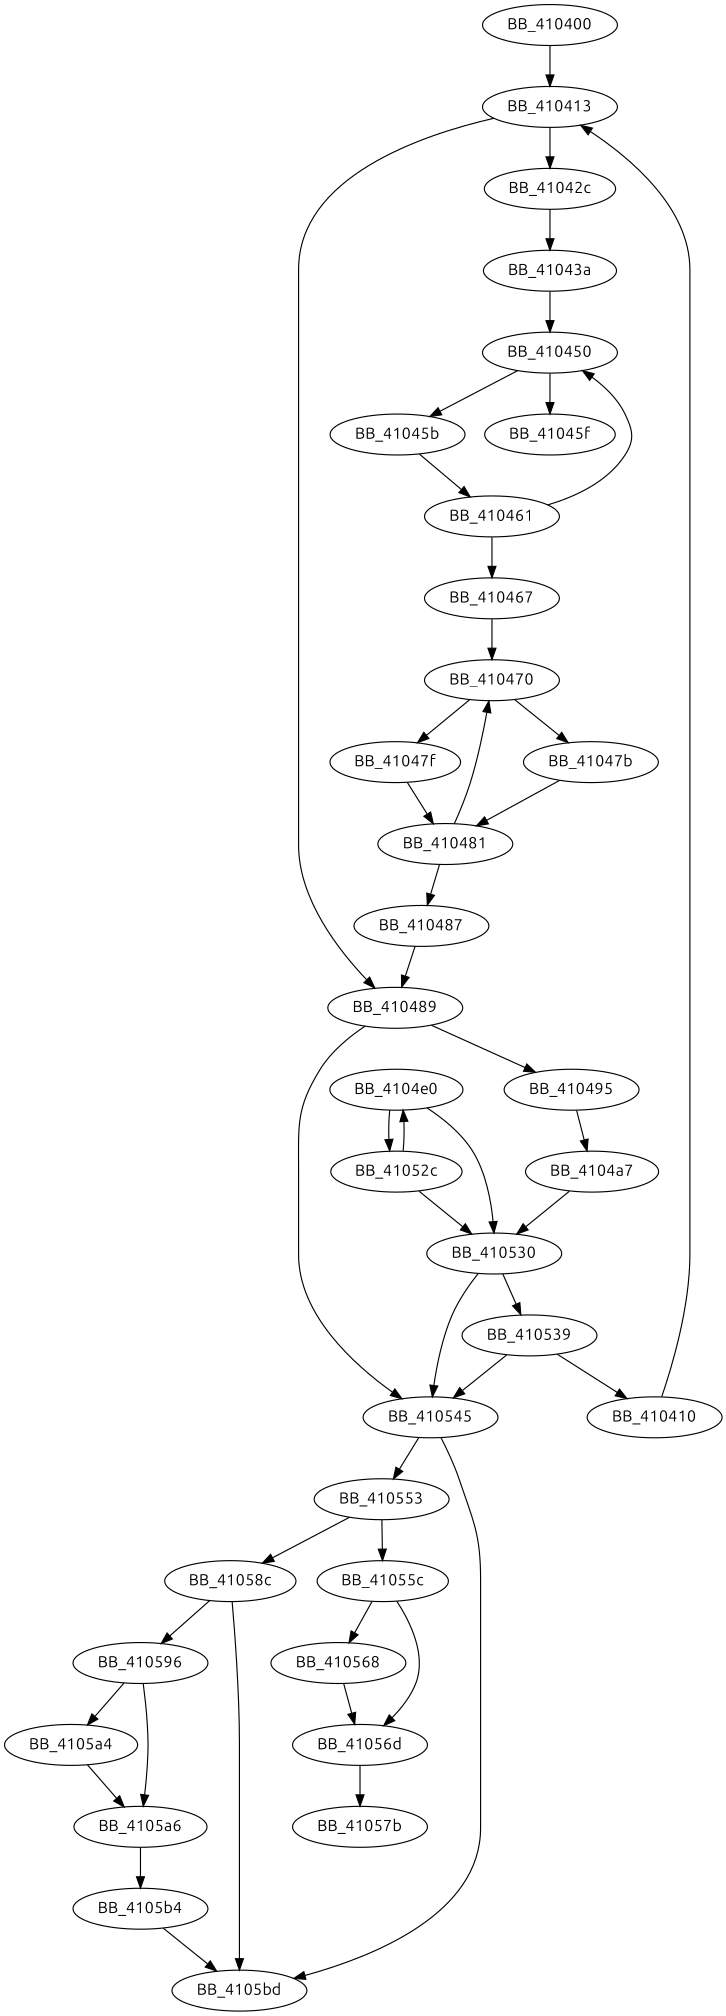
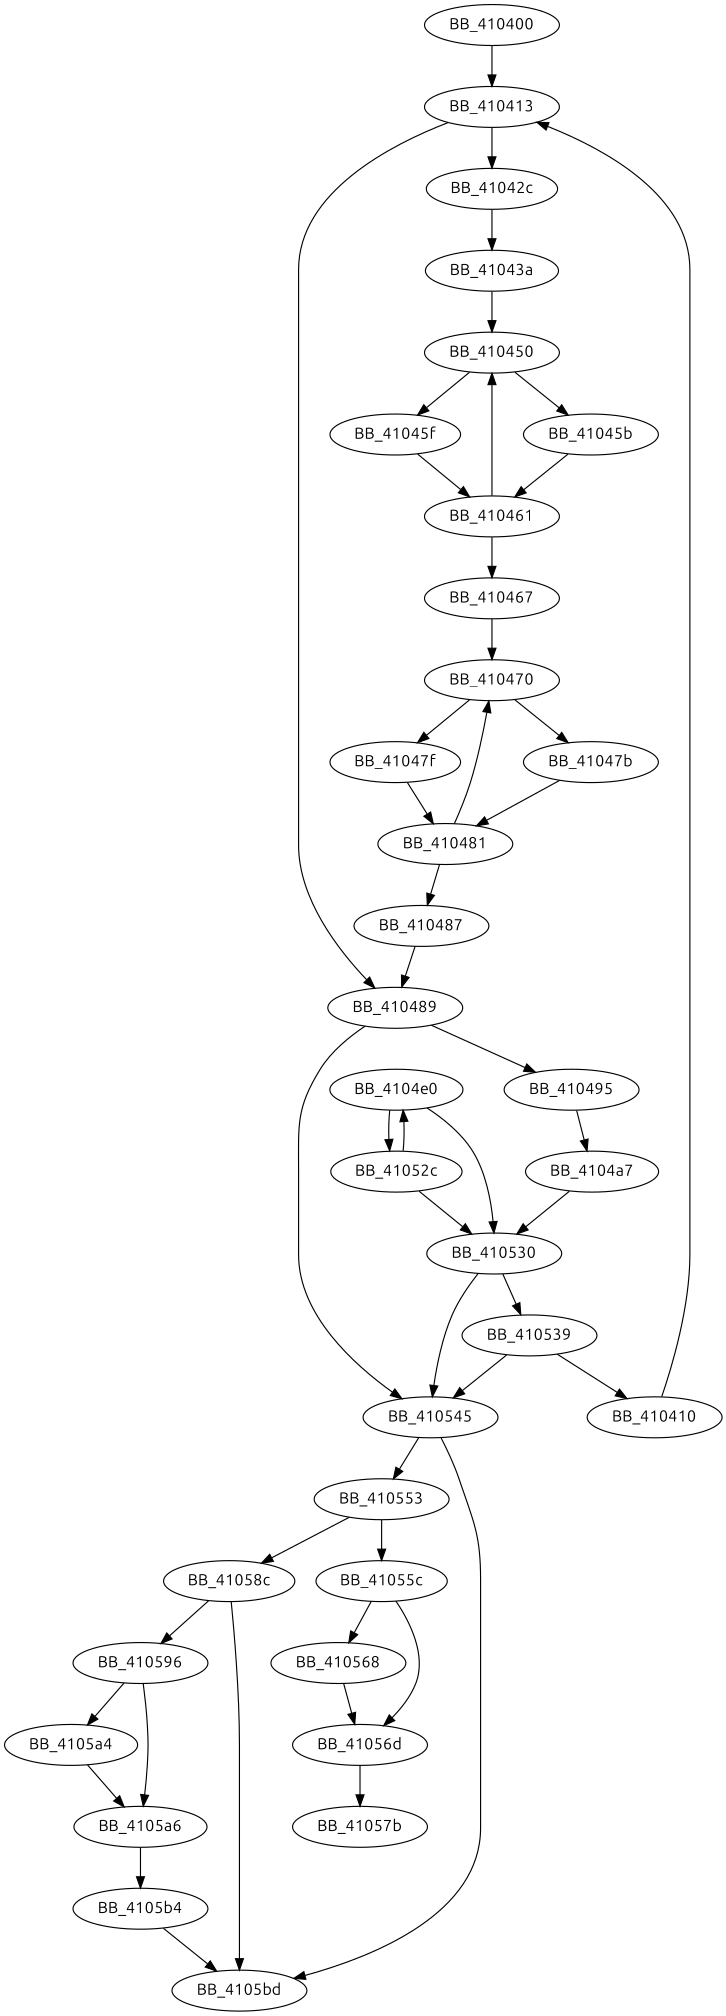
none -> (439, 472)
